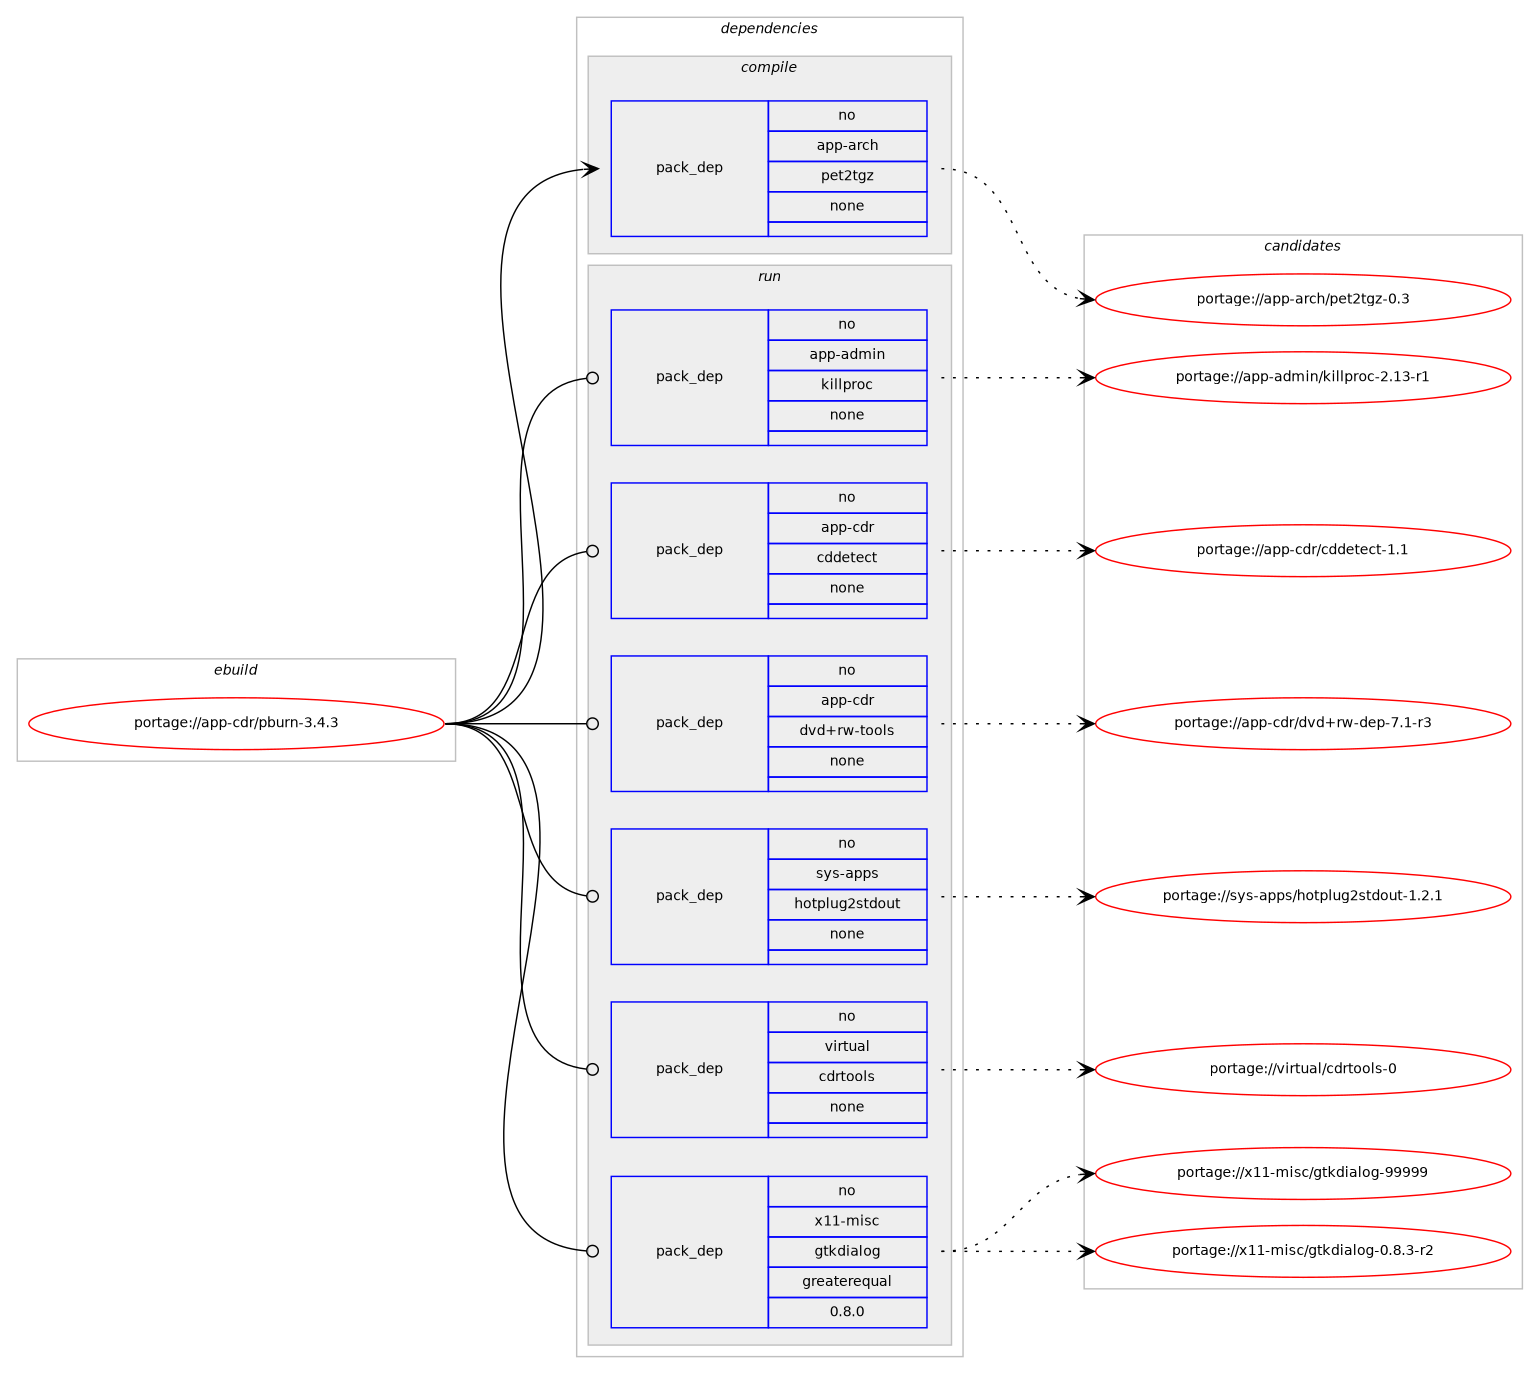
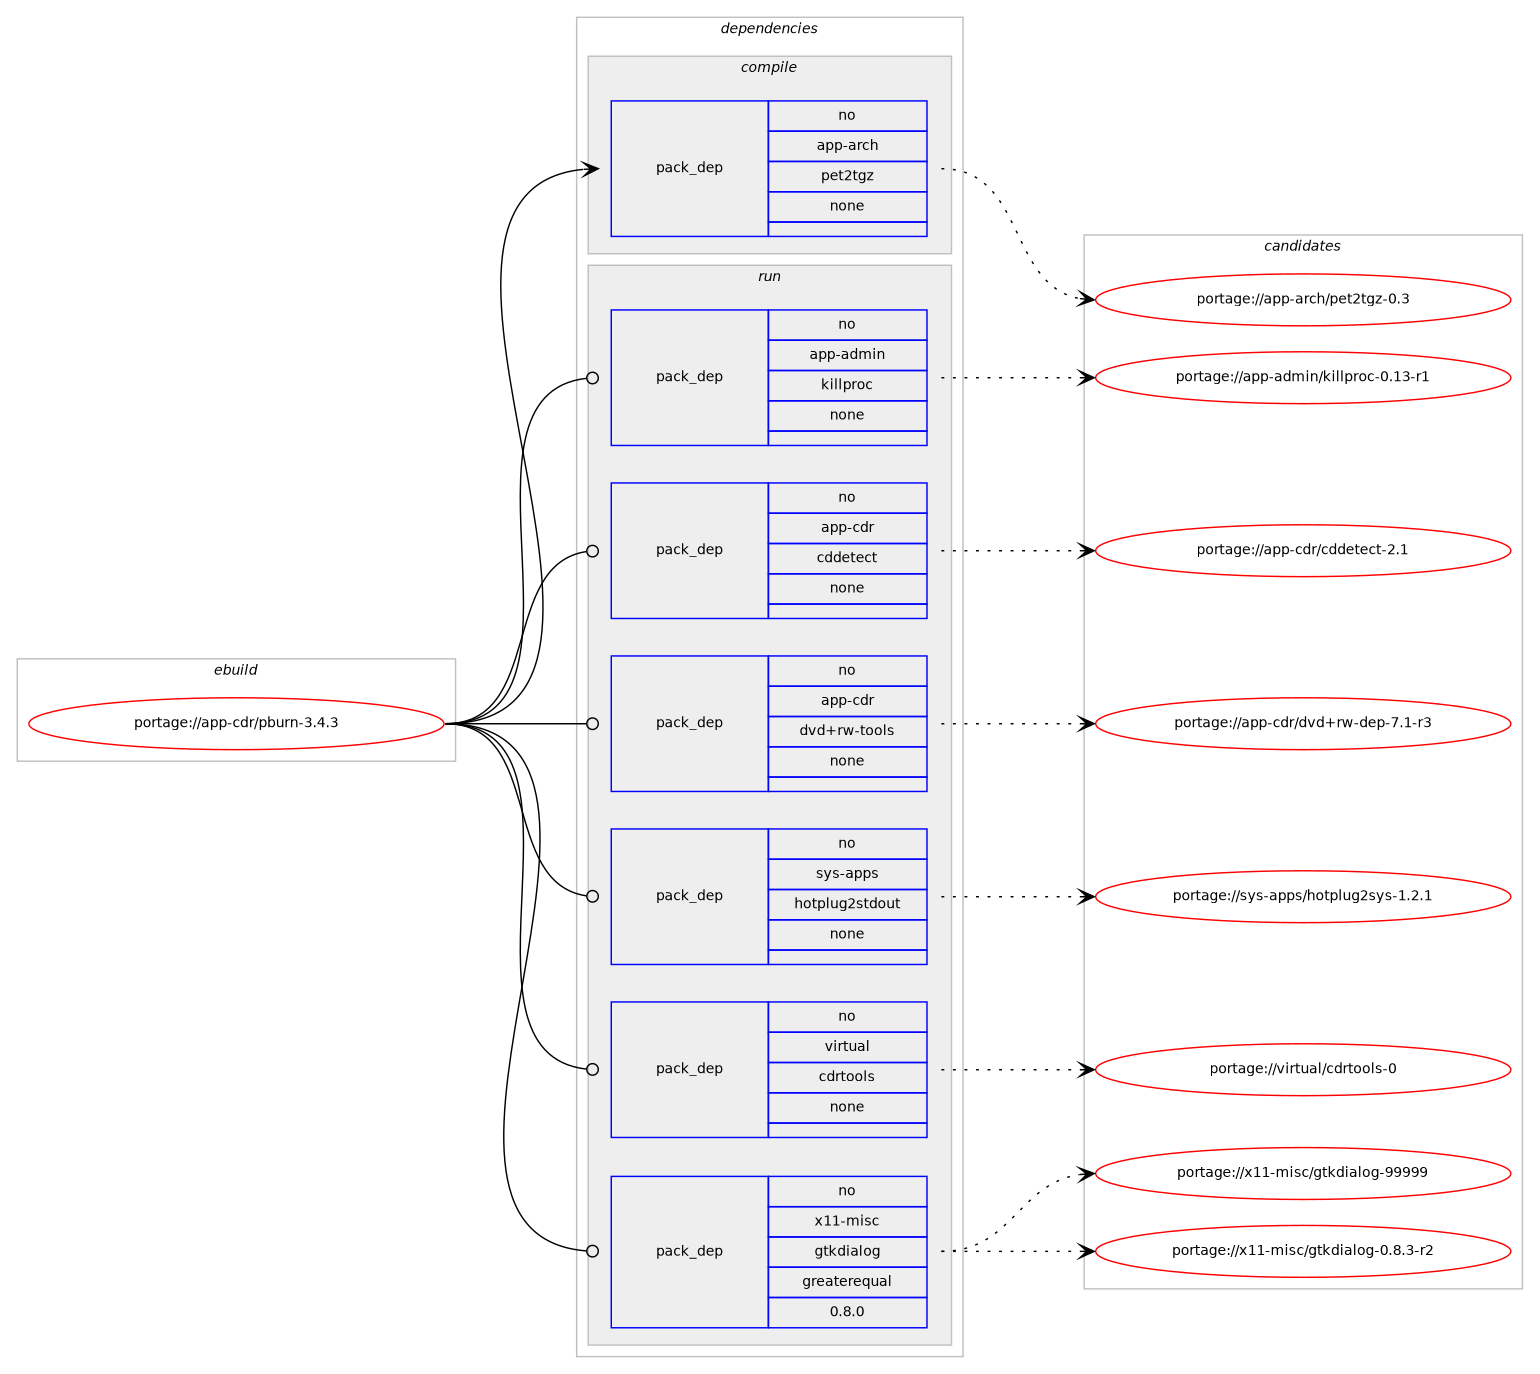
(1303, 378) -> (1303, 378)
(1303, 551) -> (1303, 551)
(1303, 897) -> (1303, 897)
